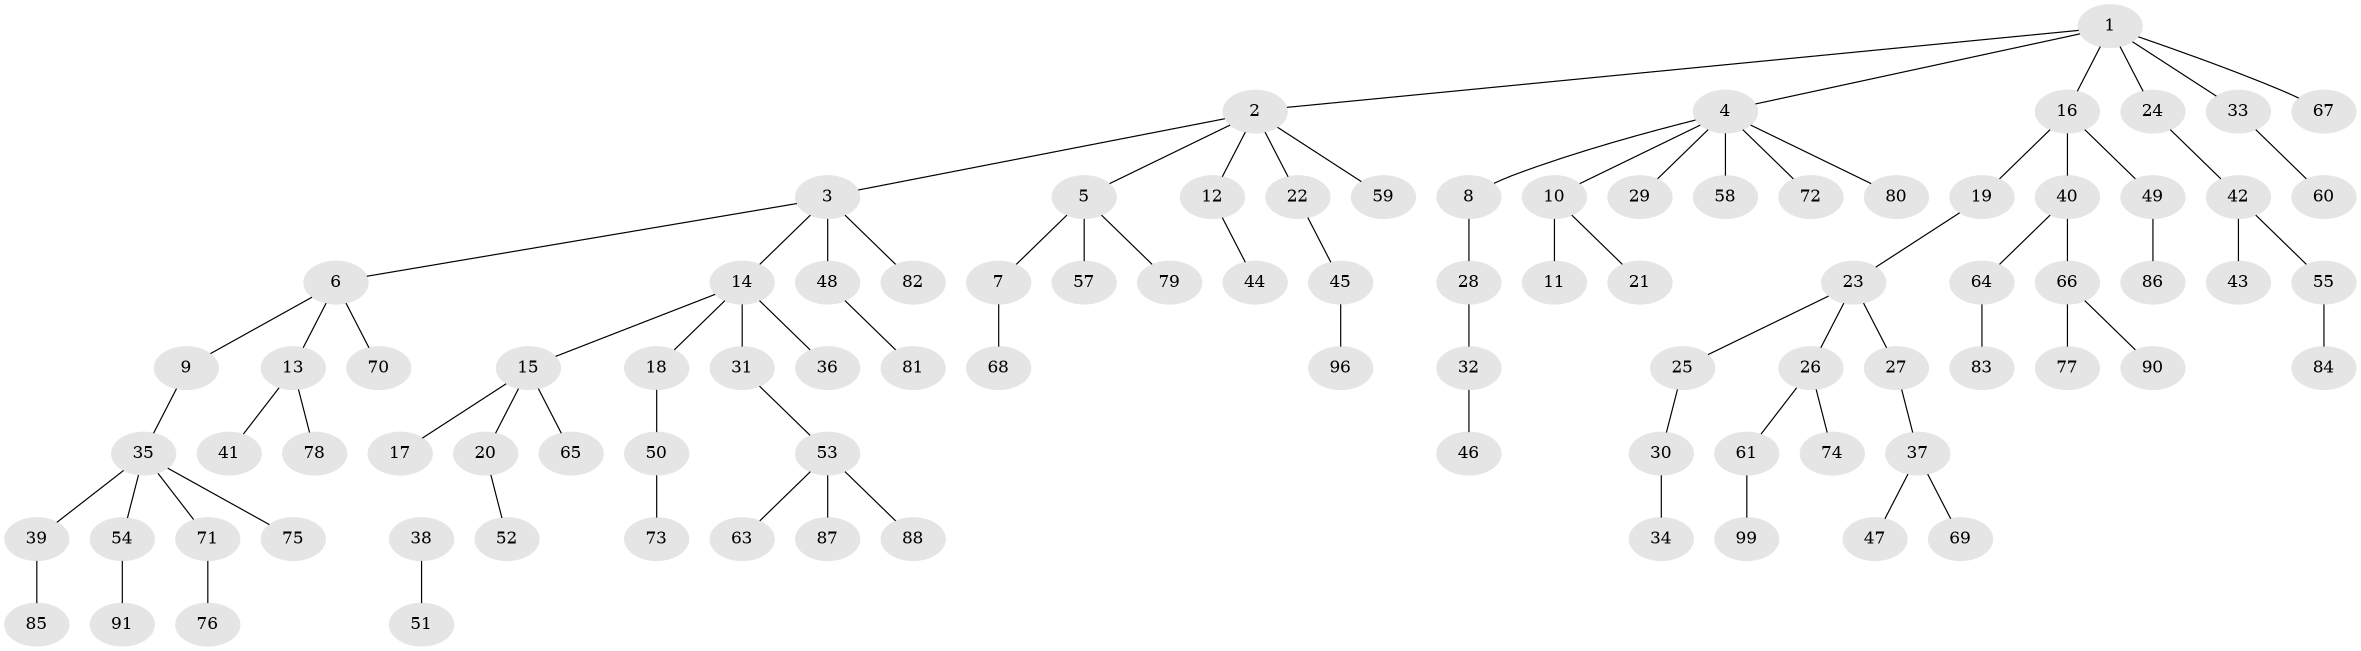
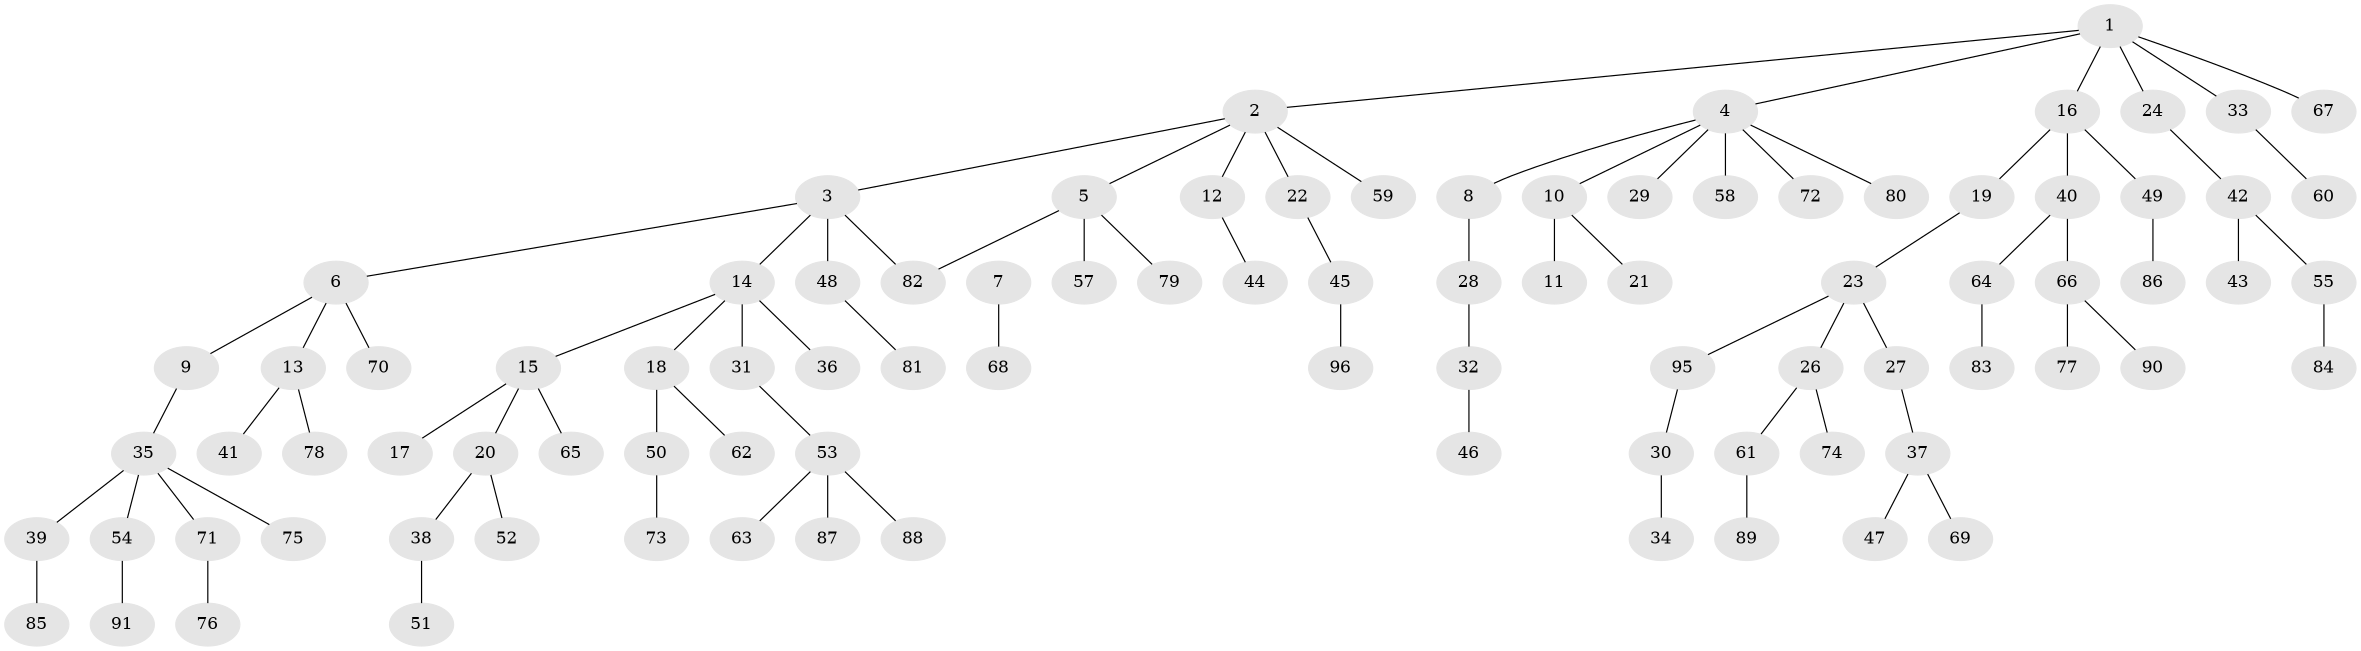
(1042, 240) -> (999, 240)
(1683, 368) -> (1683, 368)
none -> (742, 454)
none -> (454, 496)
(1747, 539) -> (1747, 539)
